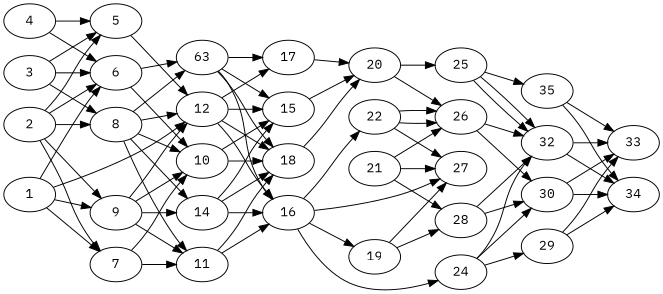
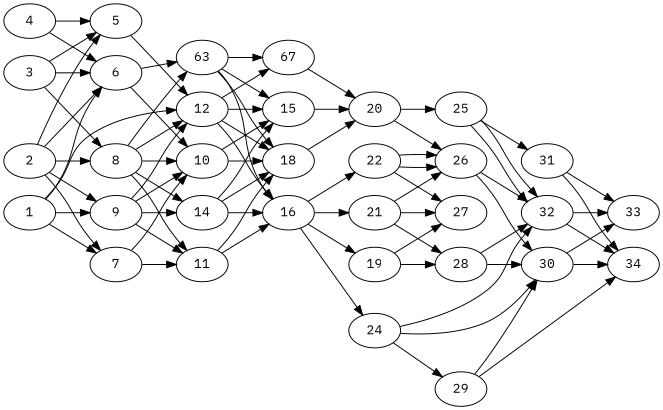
(288, 58) -> (288, 58)
(547, 91) -> (547, 161)
(374, 201) -> (327, 213)
(587, 201) -> (505, 332)
